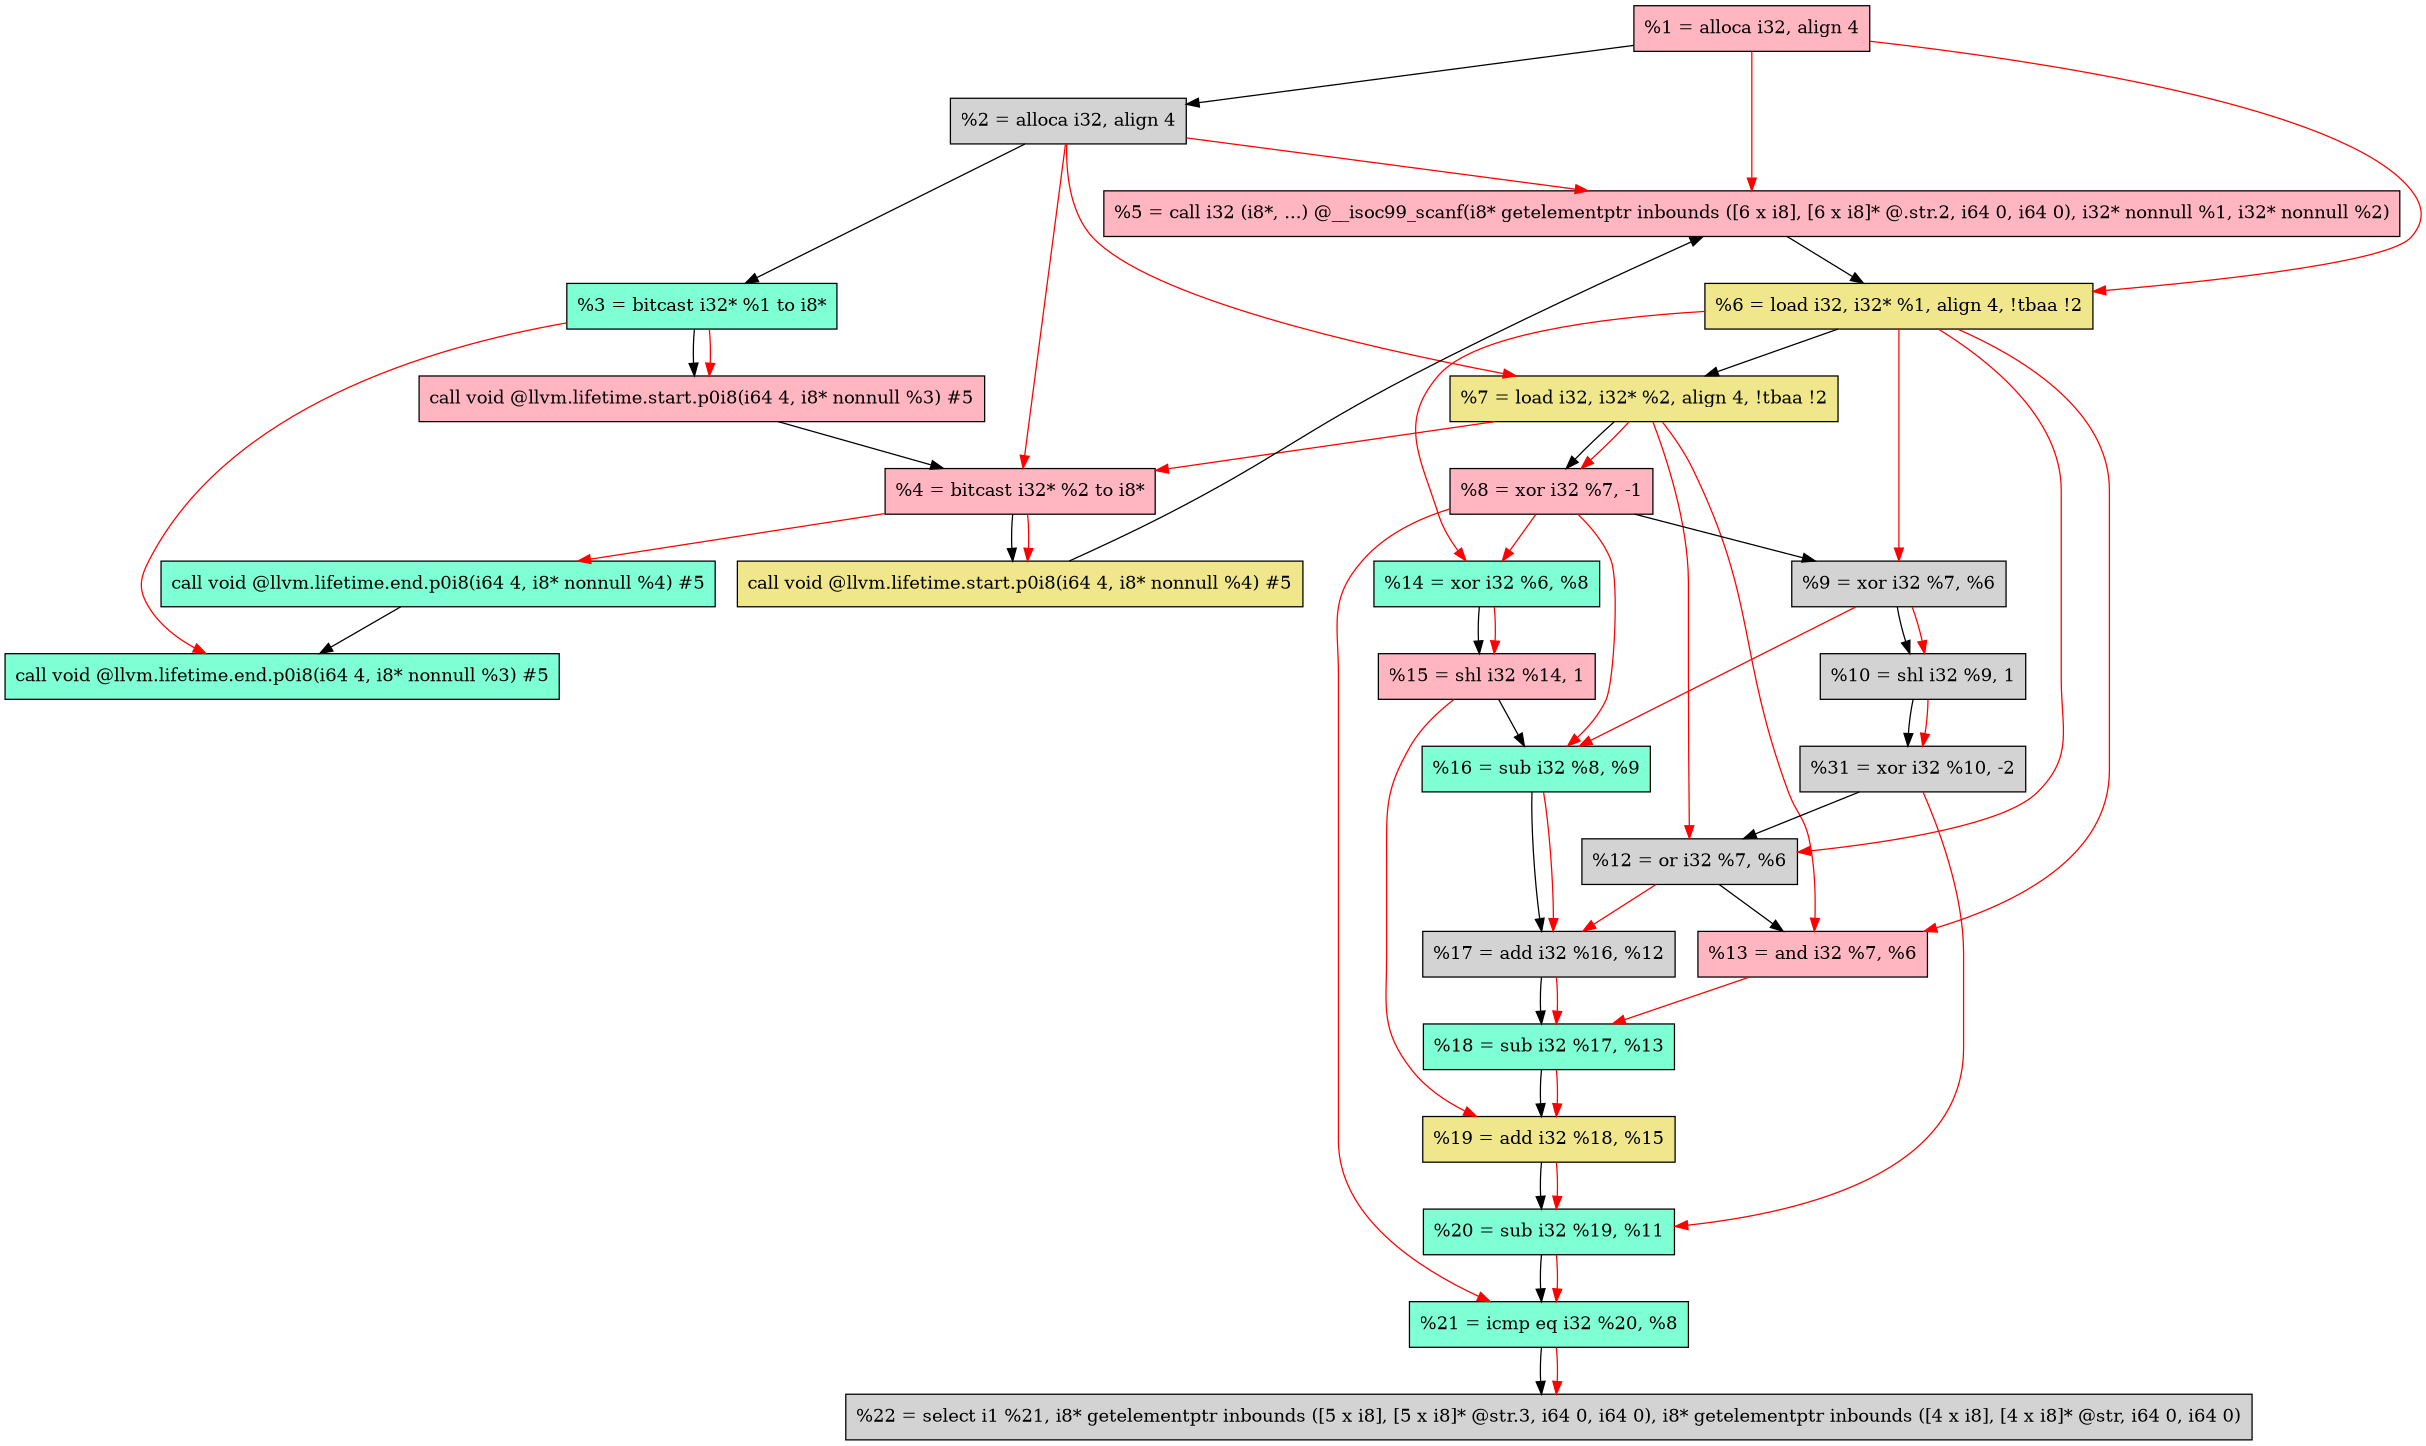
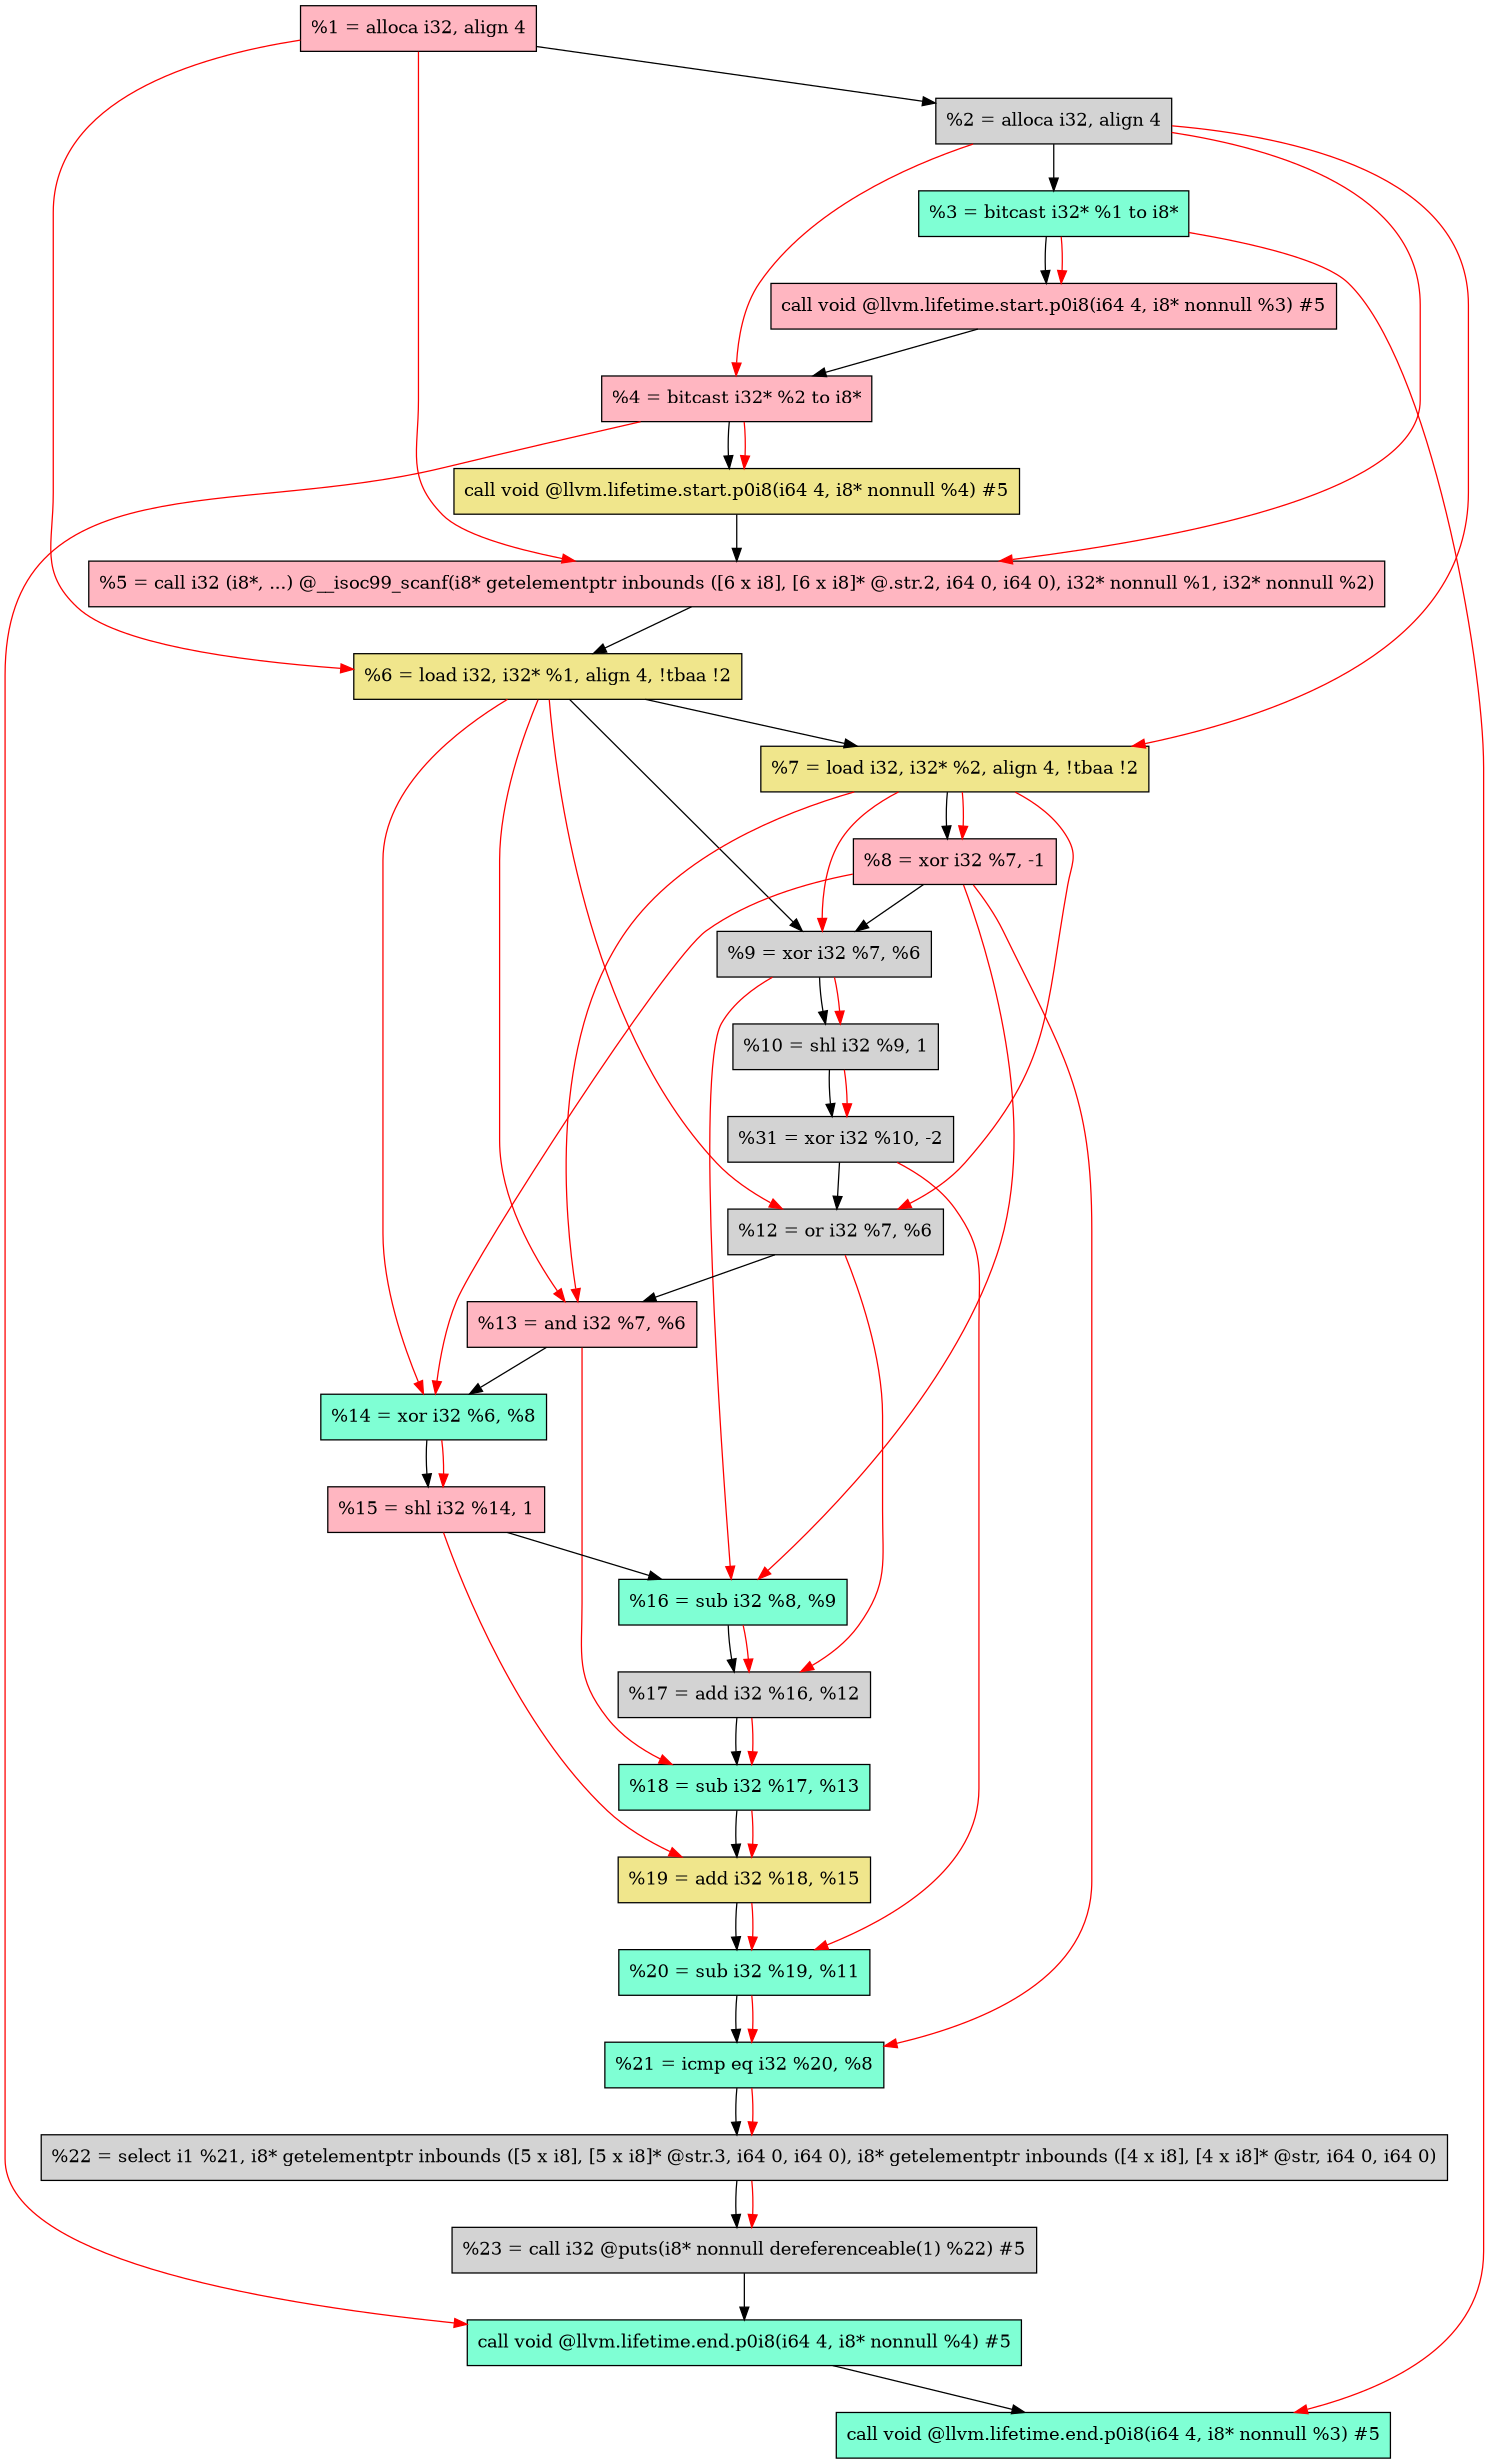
(1899, 439) -> (681, 811)
(1332, 445) -> (840, 842)
none -> (514, 1367)
none -> (744, 2250)
